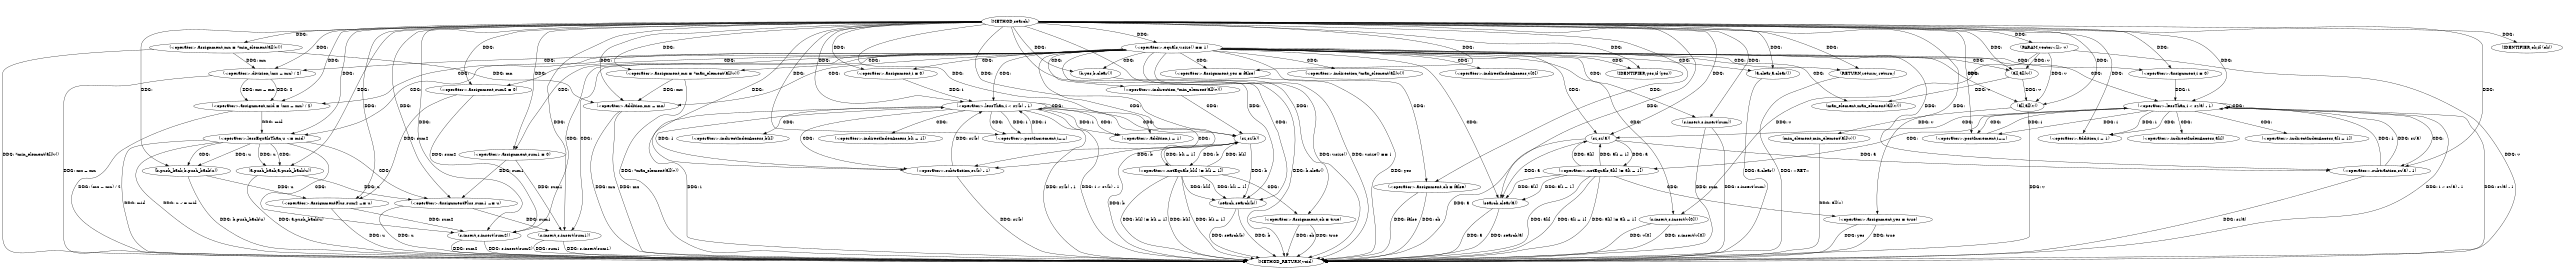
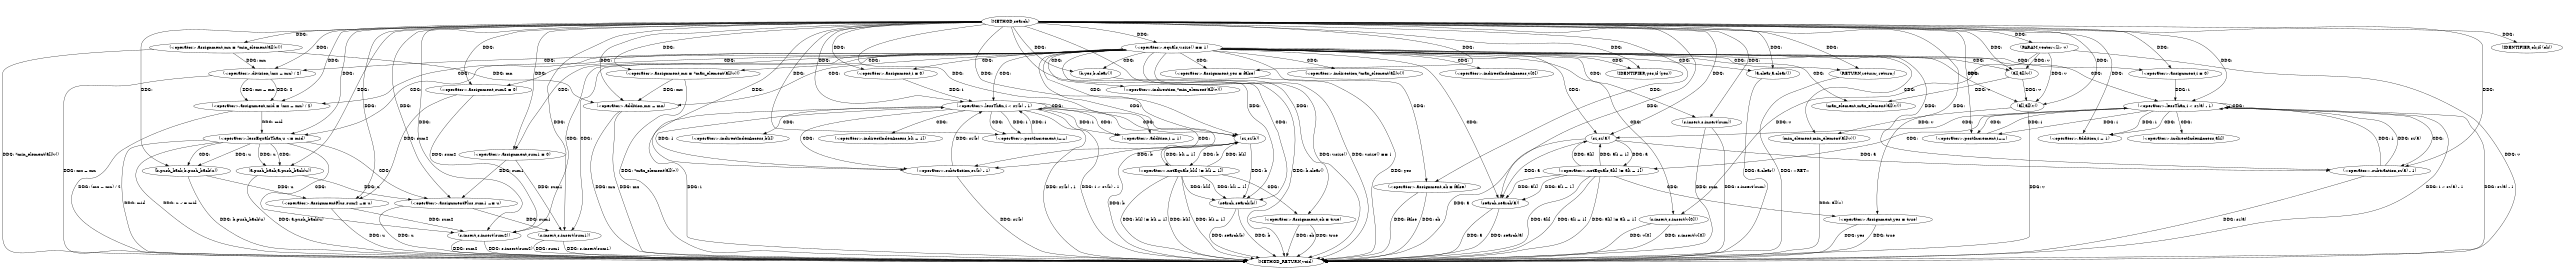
none -> (1643, 55)
(1211, 114) -> (1086, 94)
(2307, 139) -> none
(1500, 203) -> (1500, 203)
